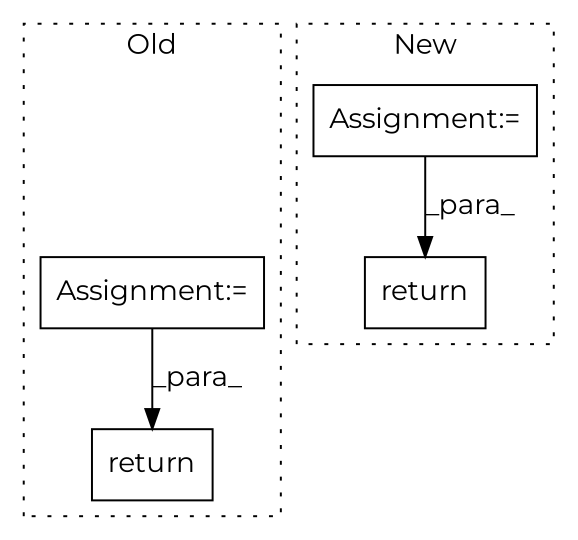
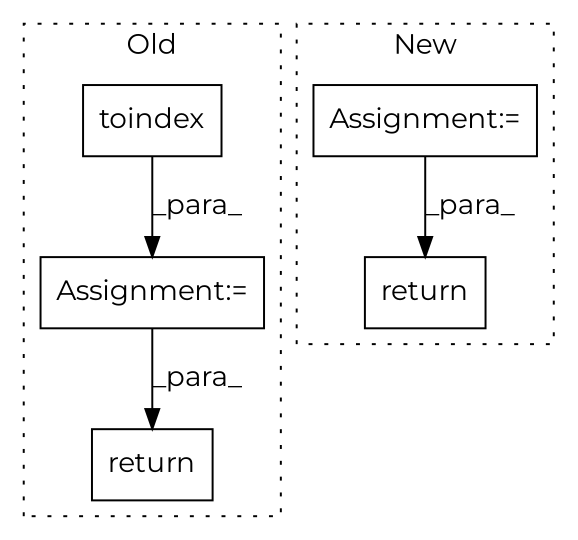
none -> (152, 121)
